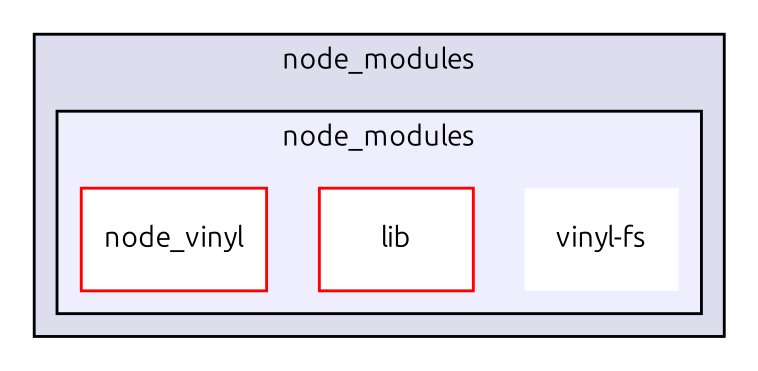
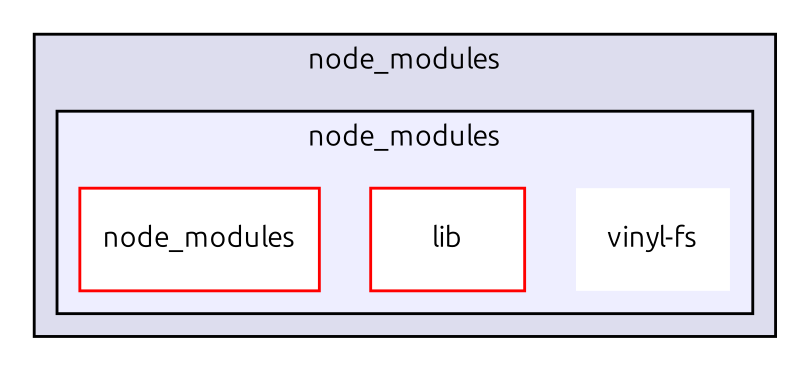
(174, 240) -> (200, 240)
